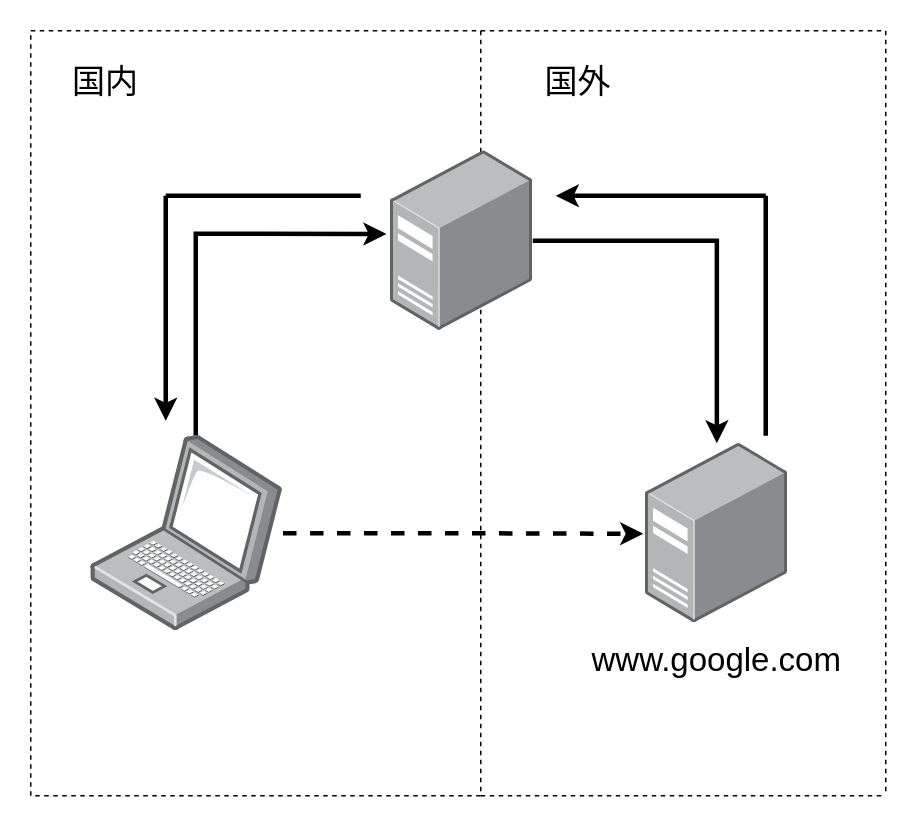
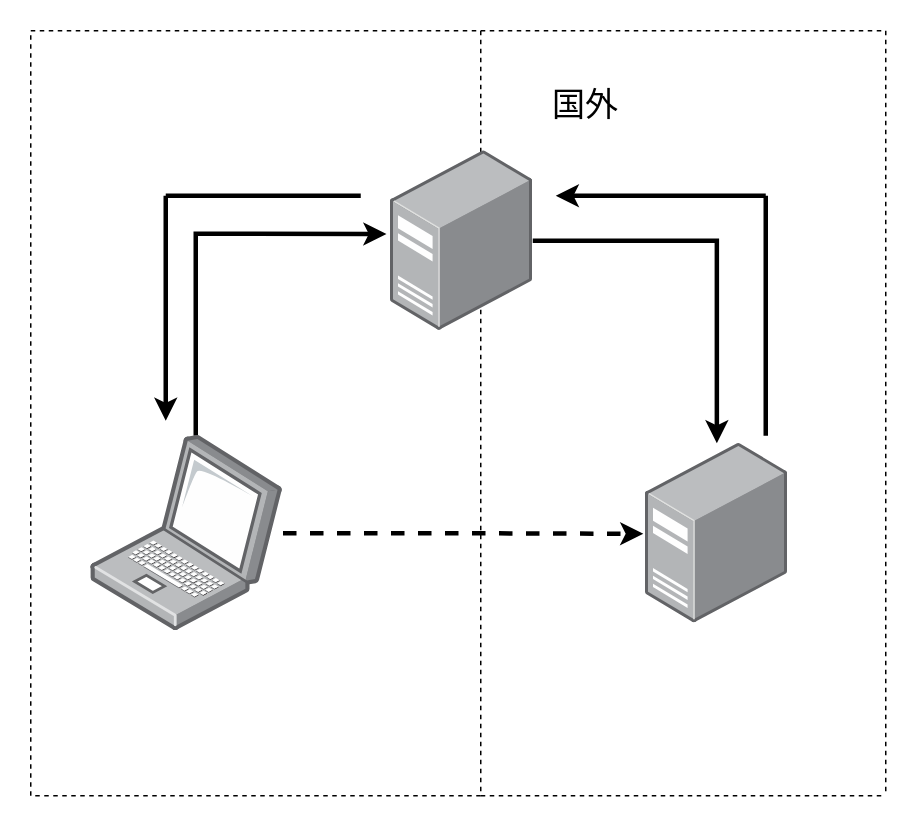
(106, 83) -> none
(578, 83) -> (585, 106)
(717, 661) -> none
